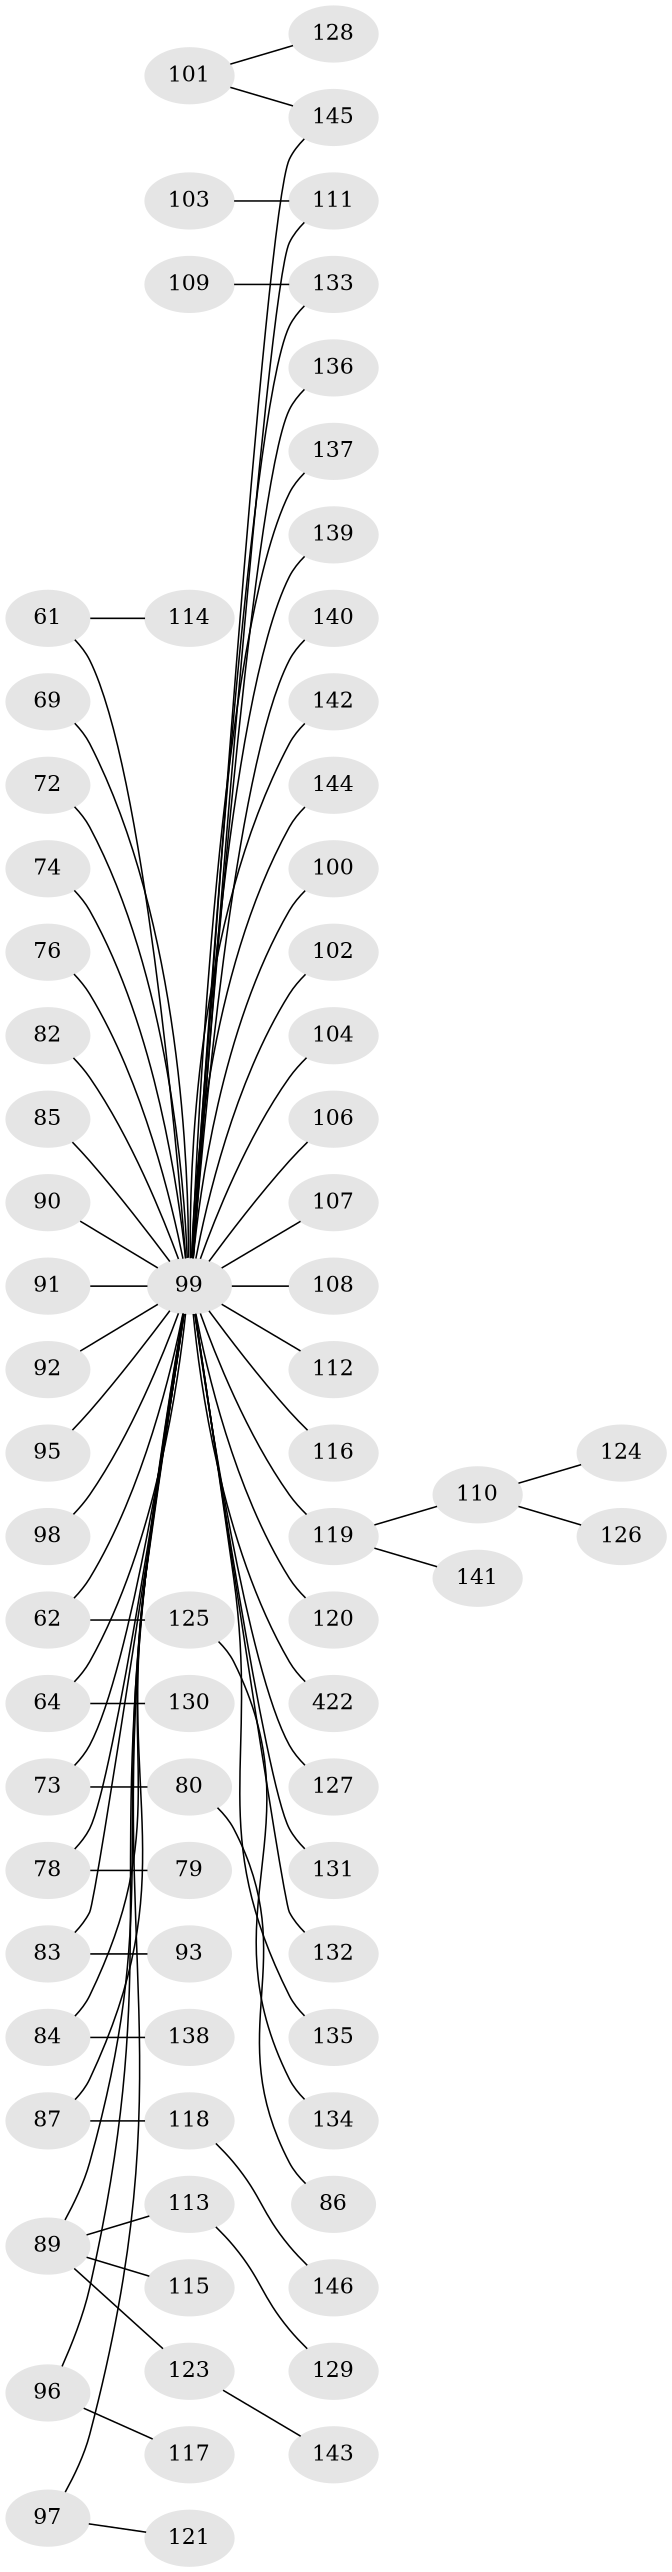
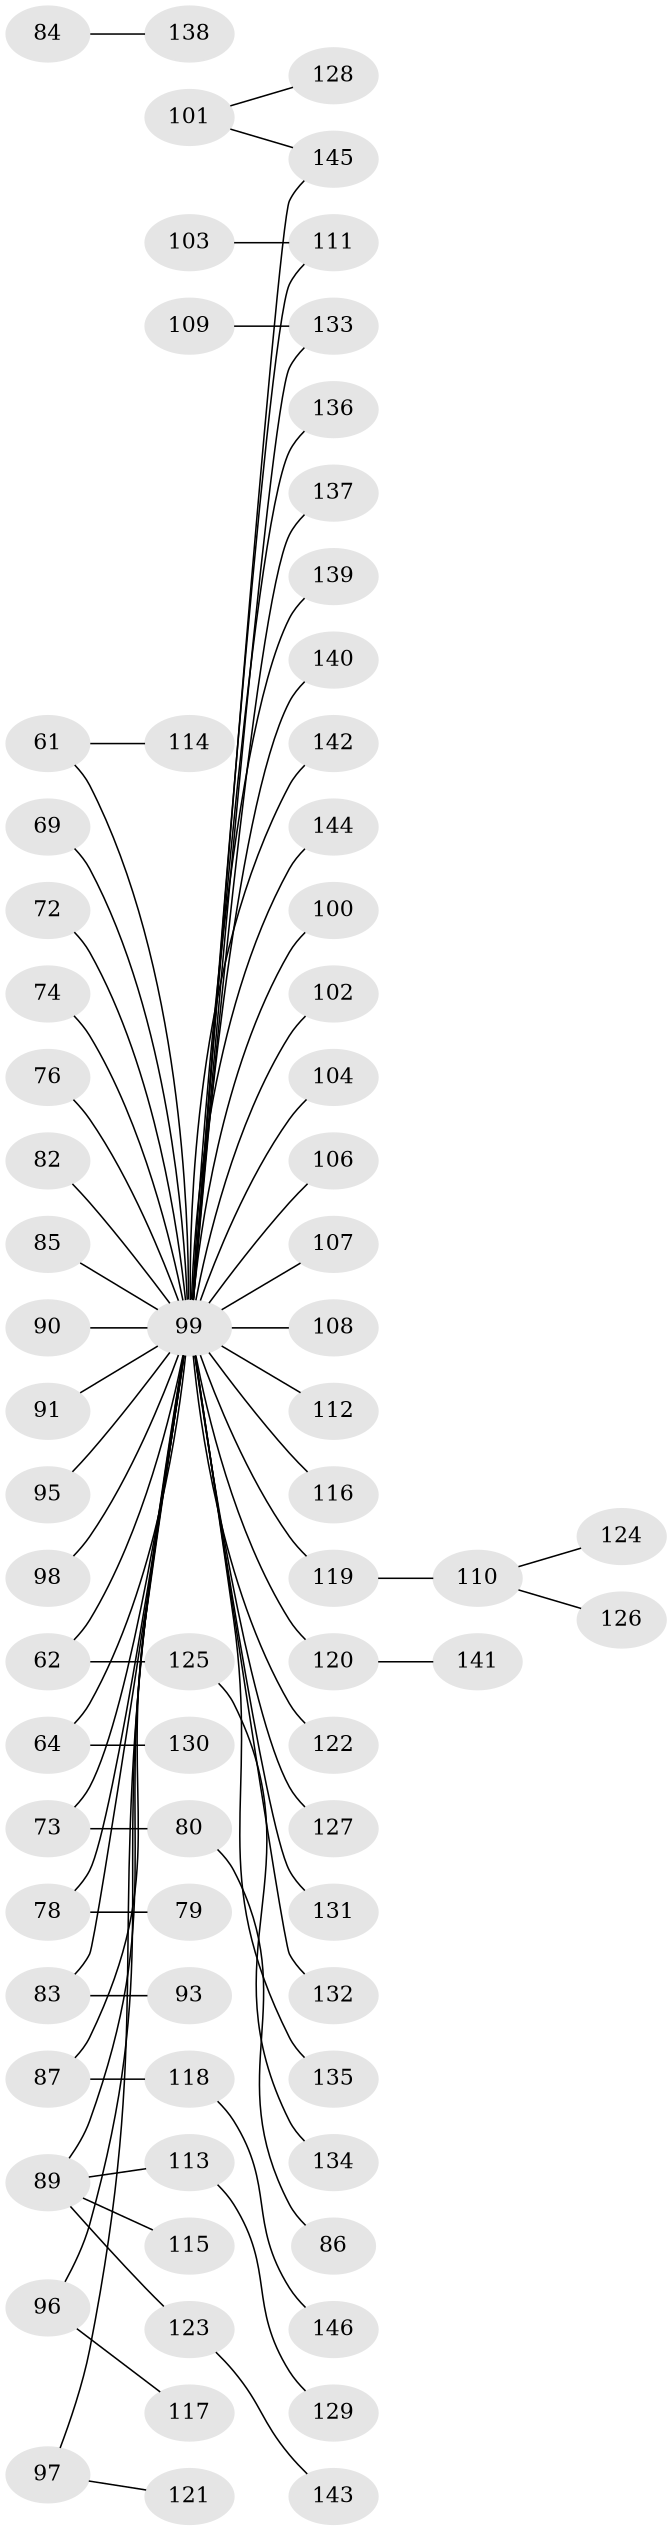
(48, 1370) -> none
(406, 1557) -> (406, 1662)
(138, 1670) -> none
(334, 1704) -> (334, 1745)
